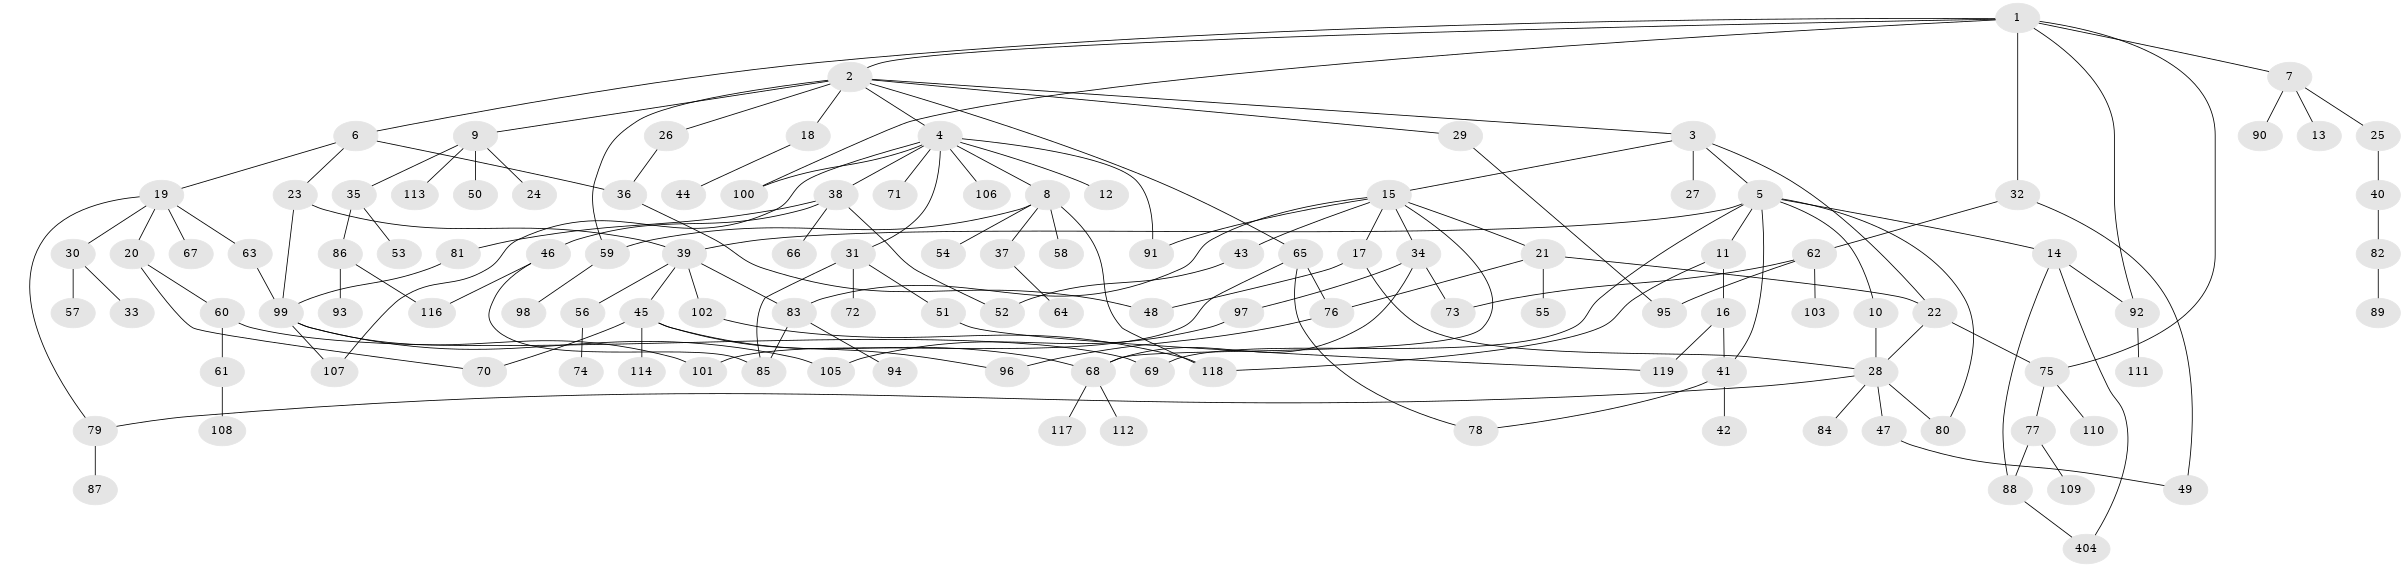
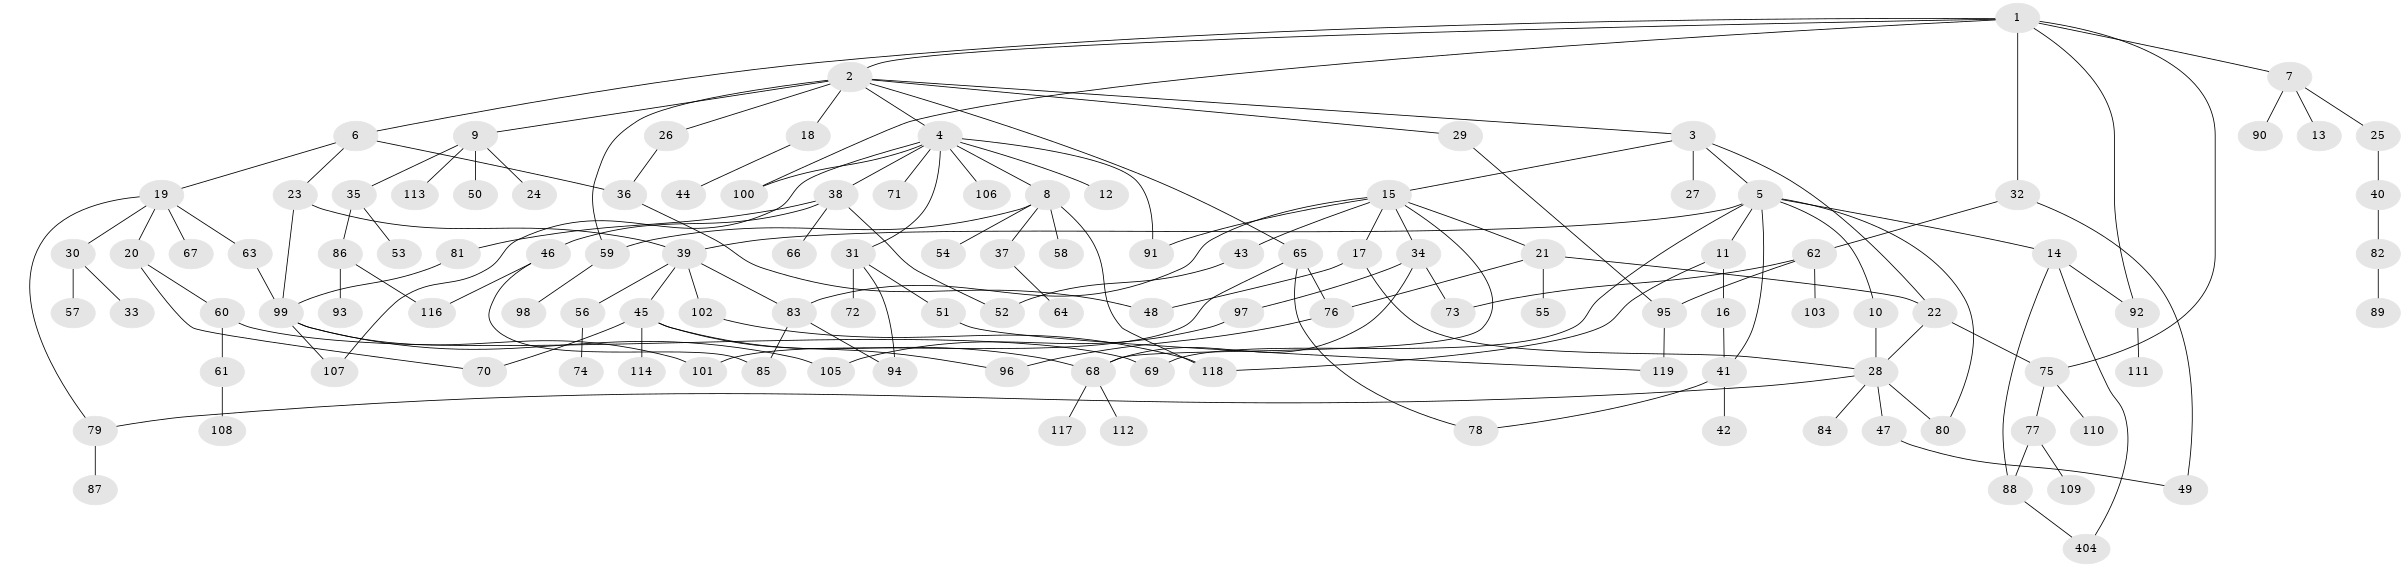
(773, 294) -> (887, 310)
(1694, 342) -> (1664, 343)
